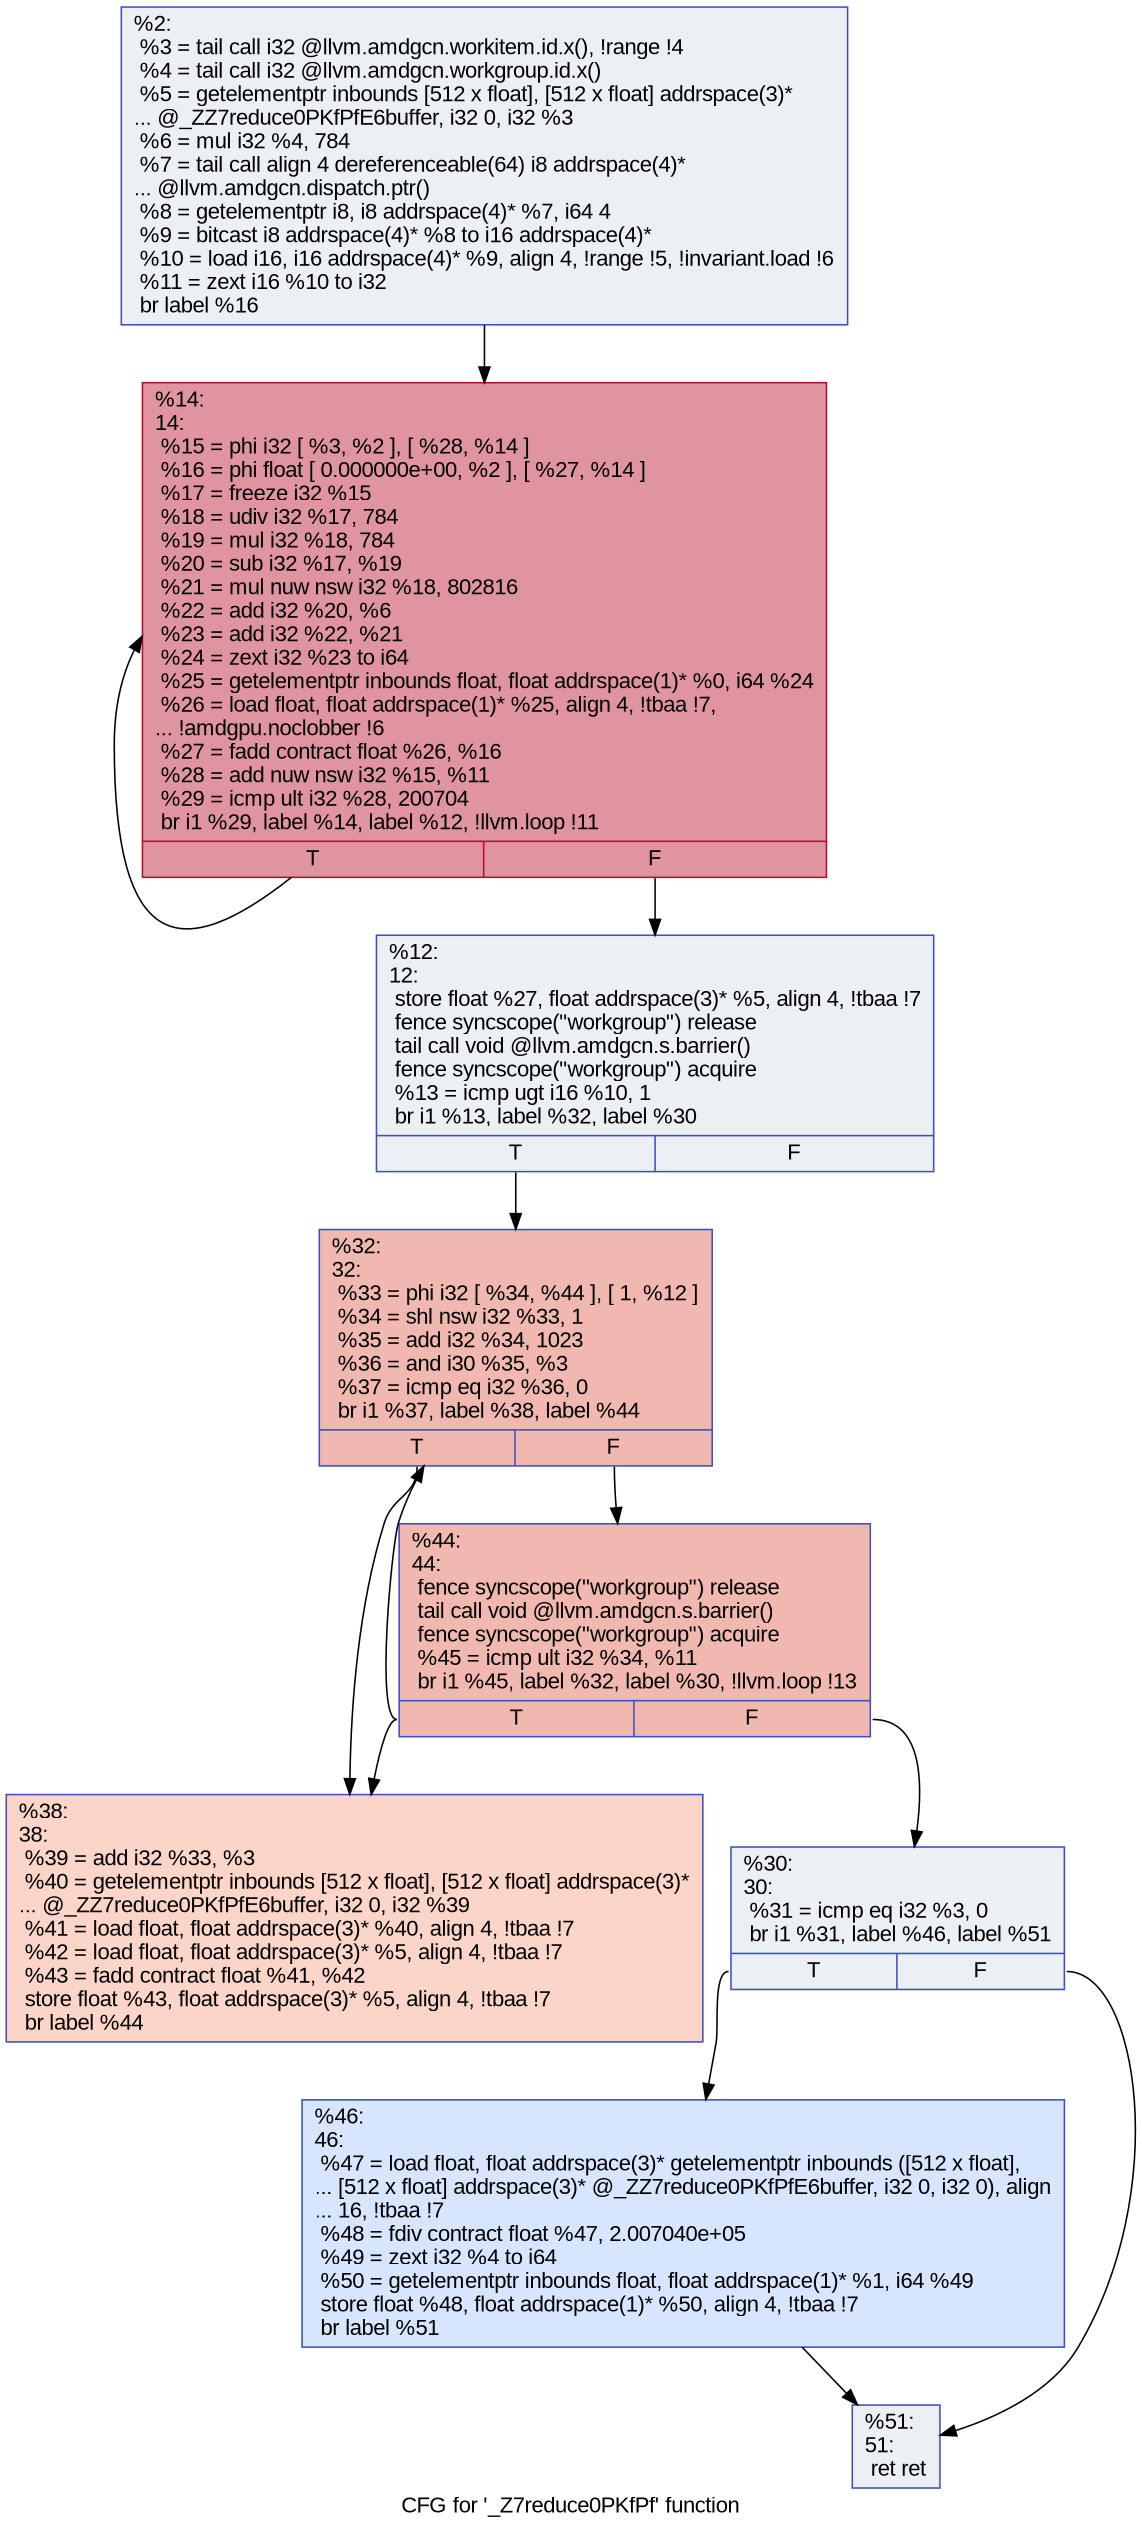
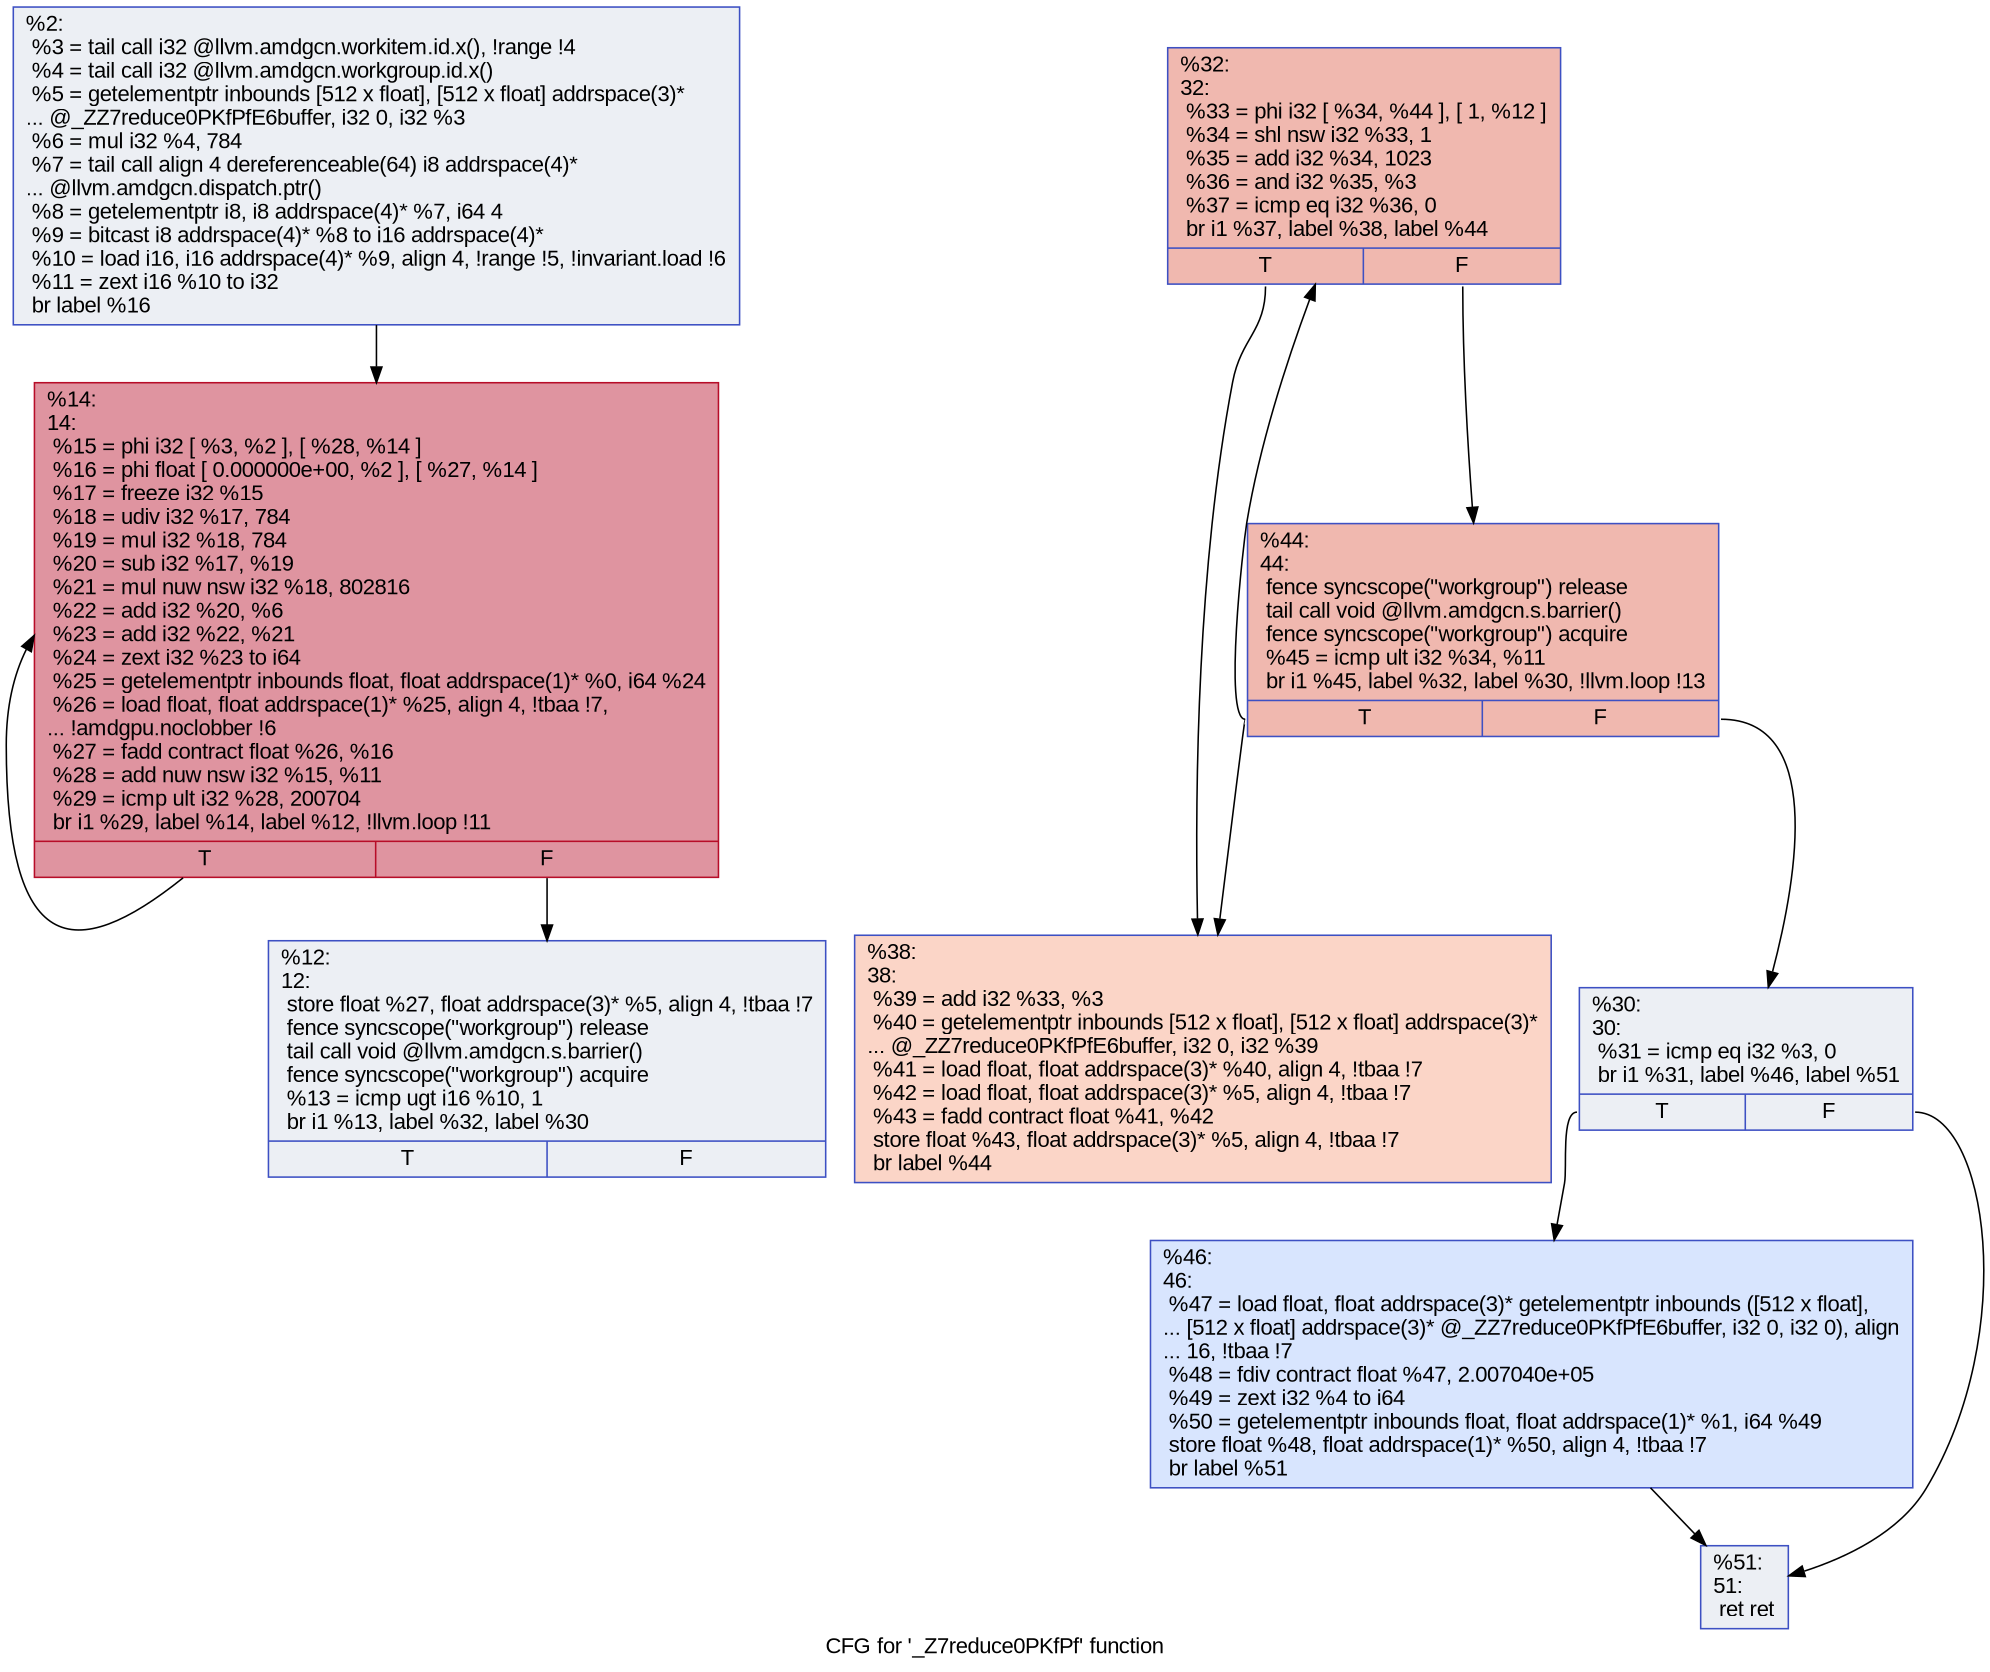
(516, 1193) -> none
(450, 1364) -> (1298, 182)
